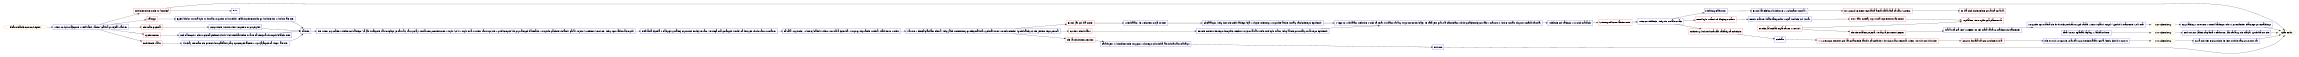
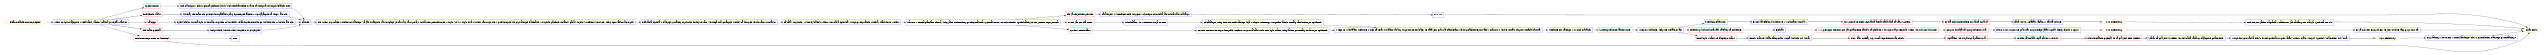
none -> (2001, 22)
(1881, 25) -> (2001, 38)
